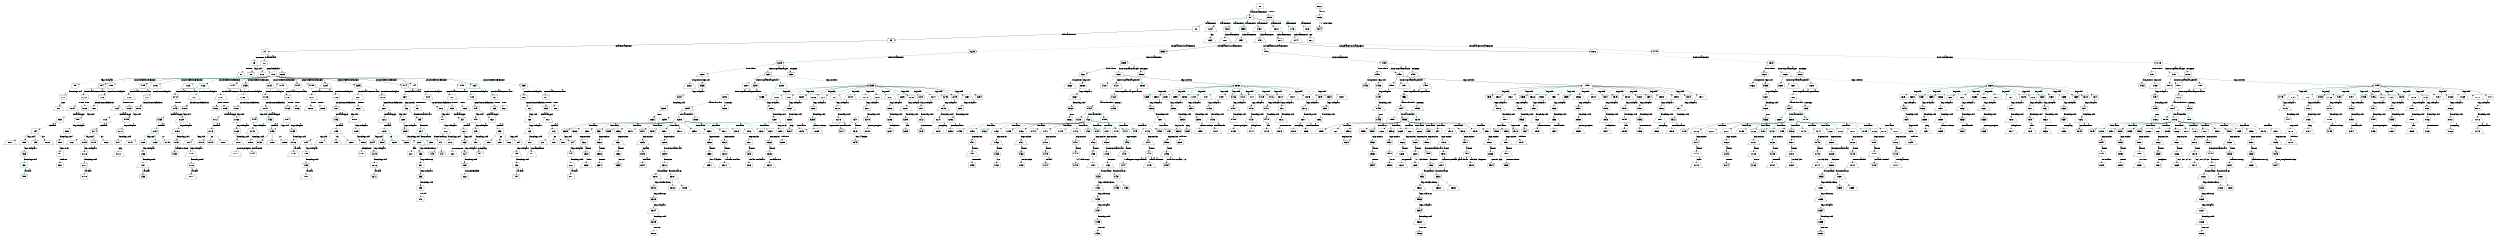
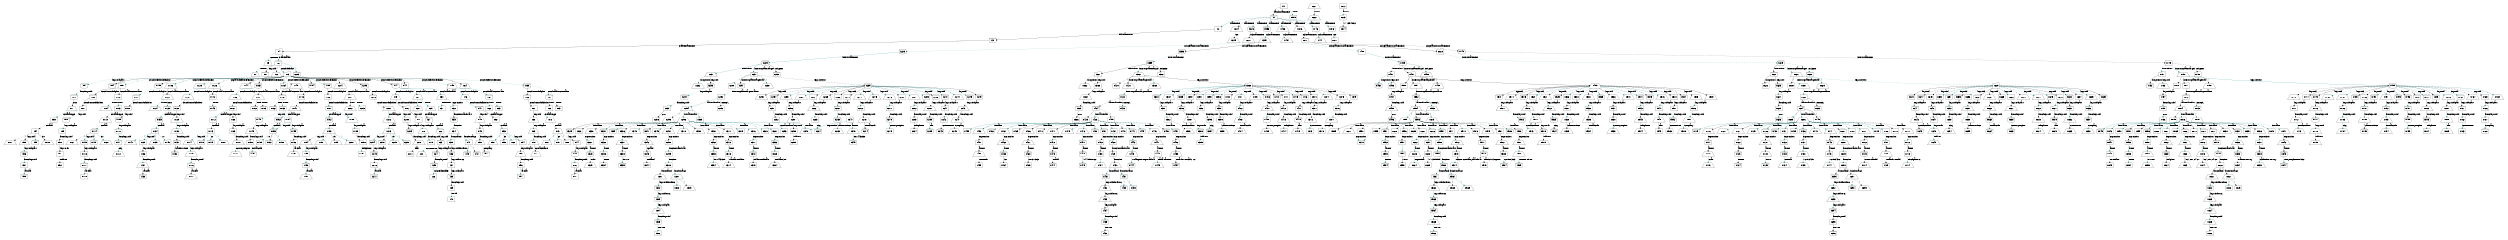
(229, 80) -> (242, 80)
(358, 91) -> none
(1680, 91) -> (1519, 91)
(1896, 154) -> (1908, 154)
